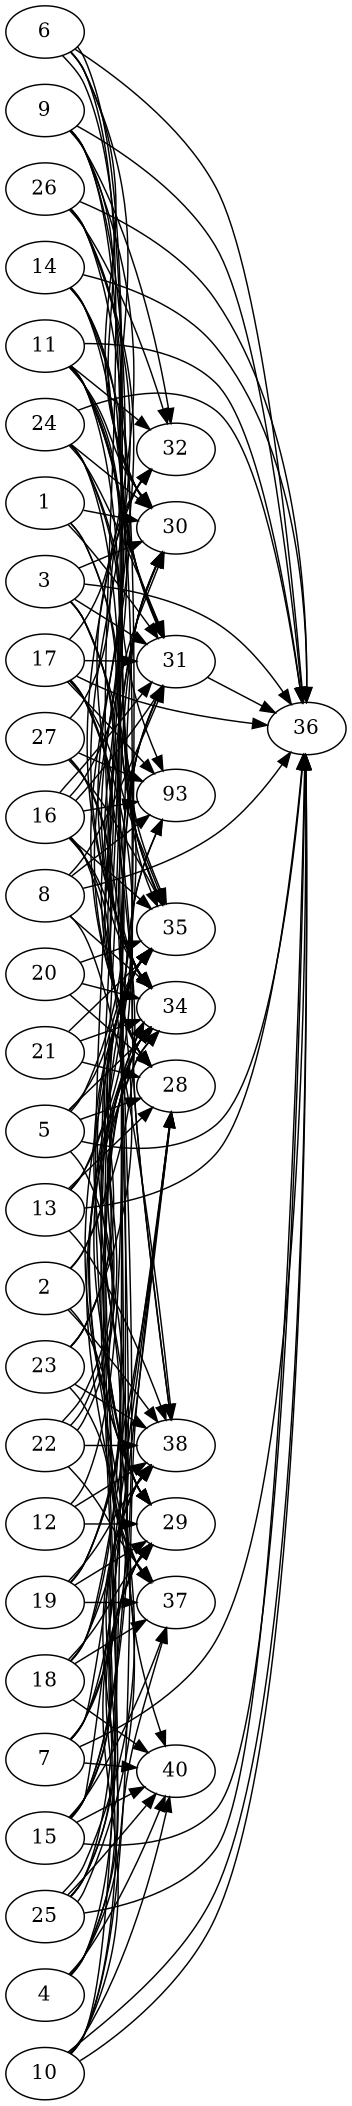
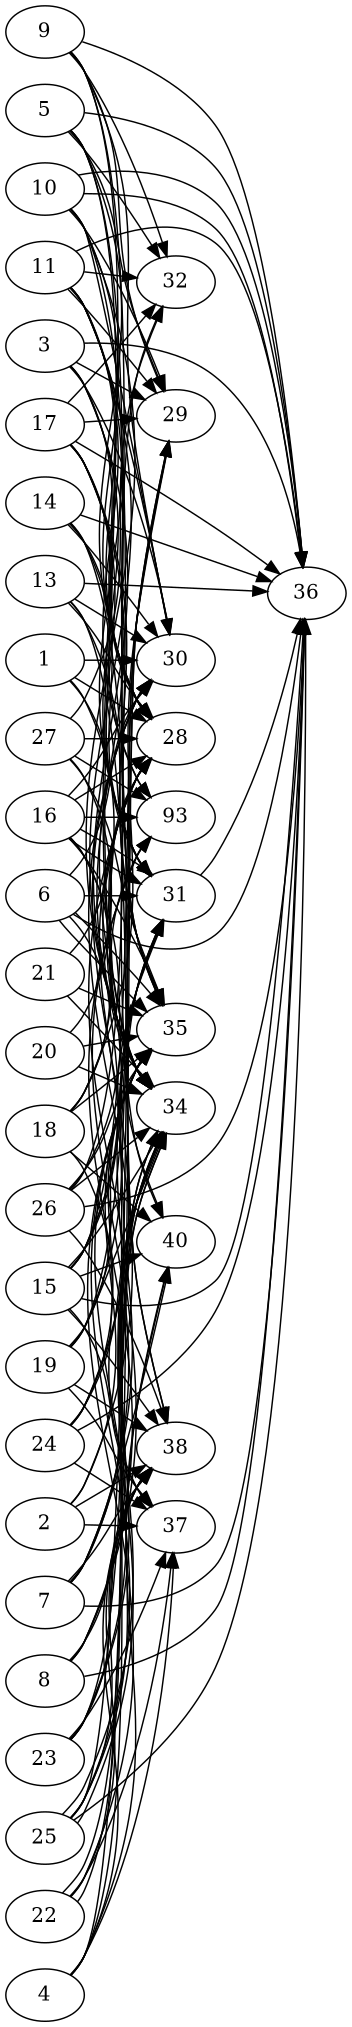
none -> (114, 1208)
(45, 1524) -> none
